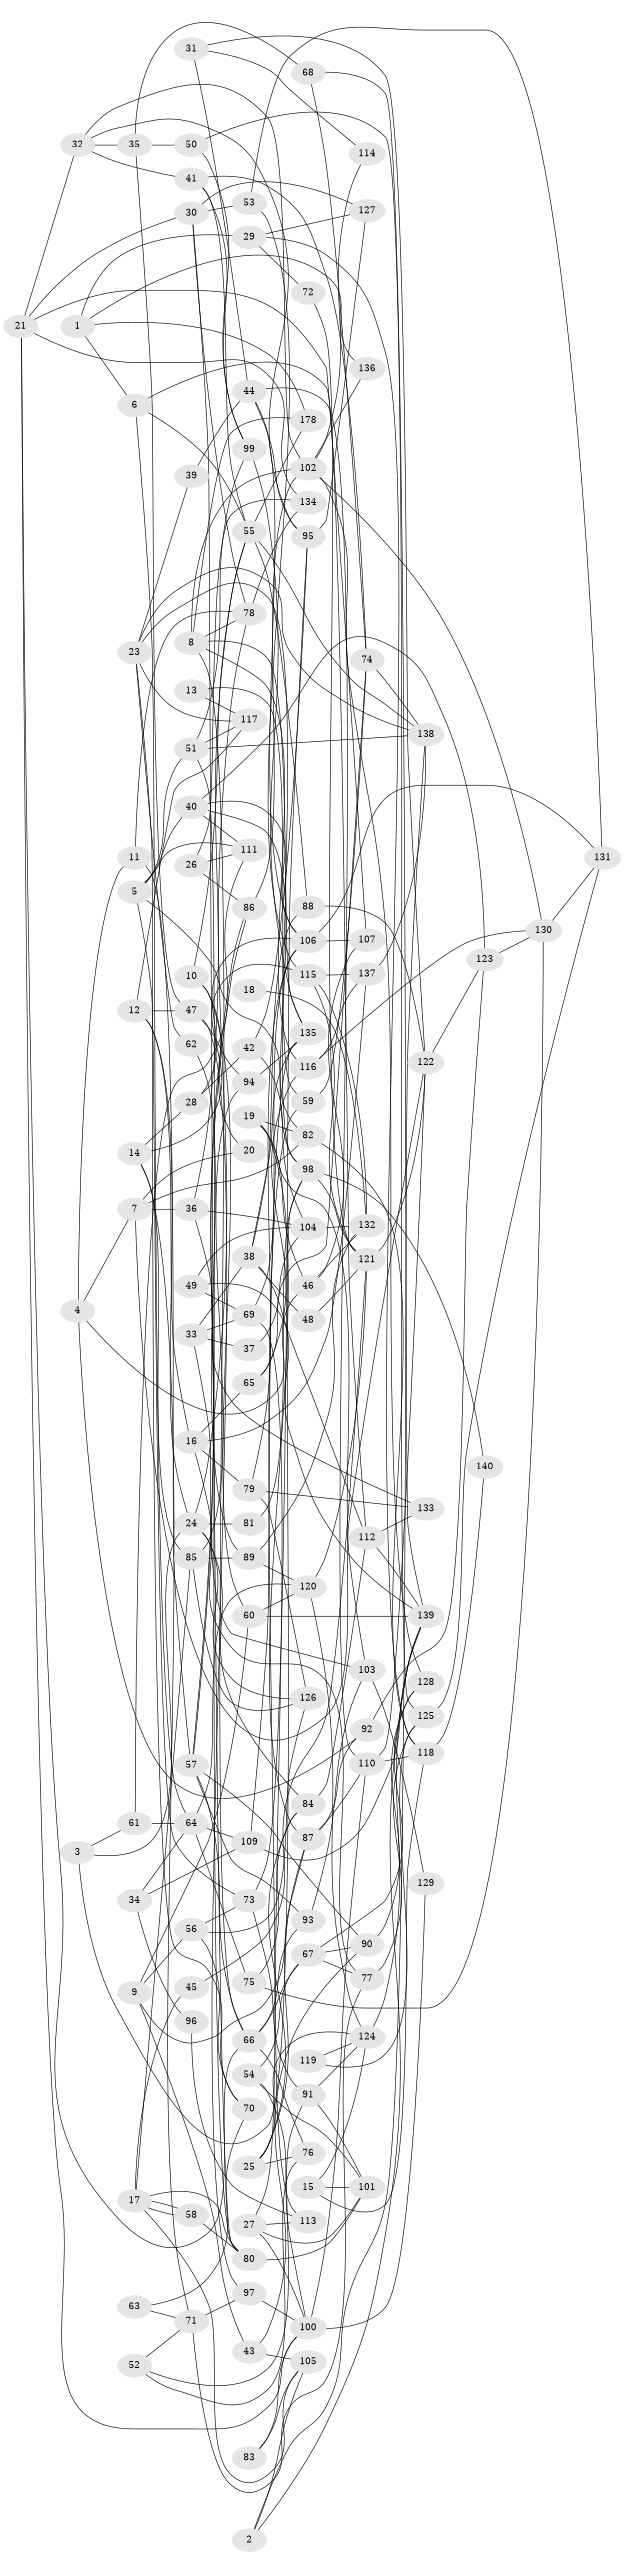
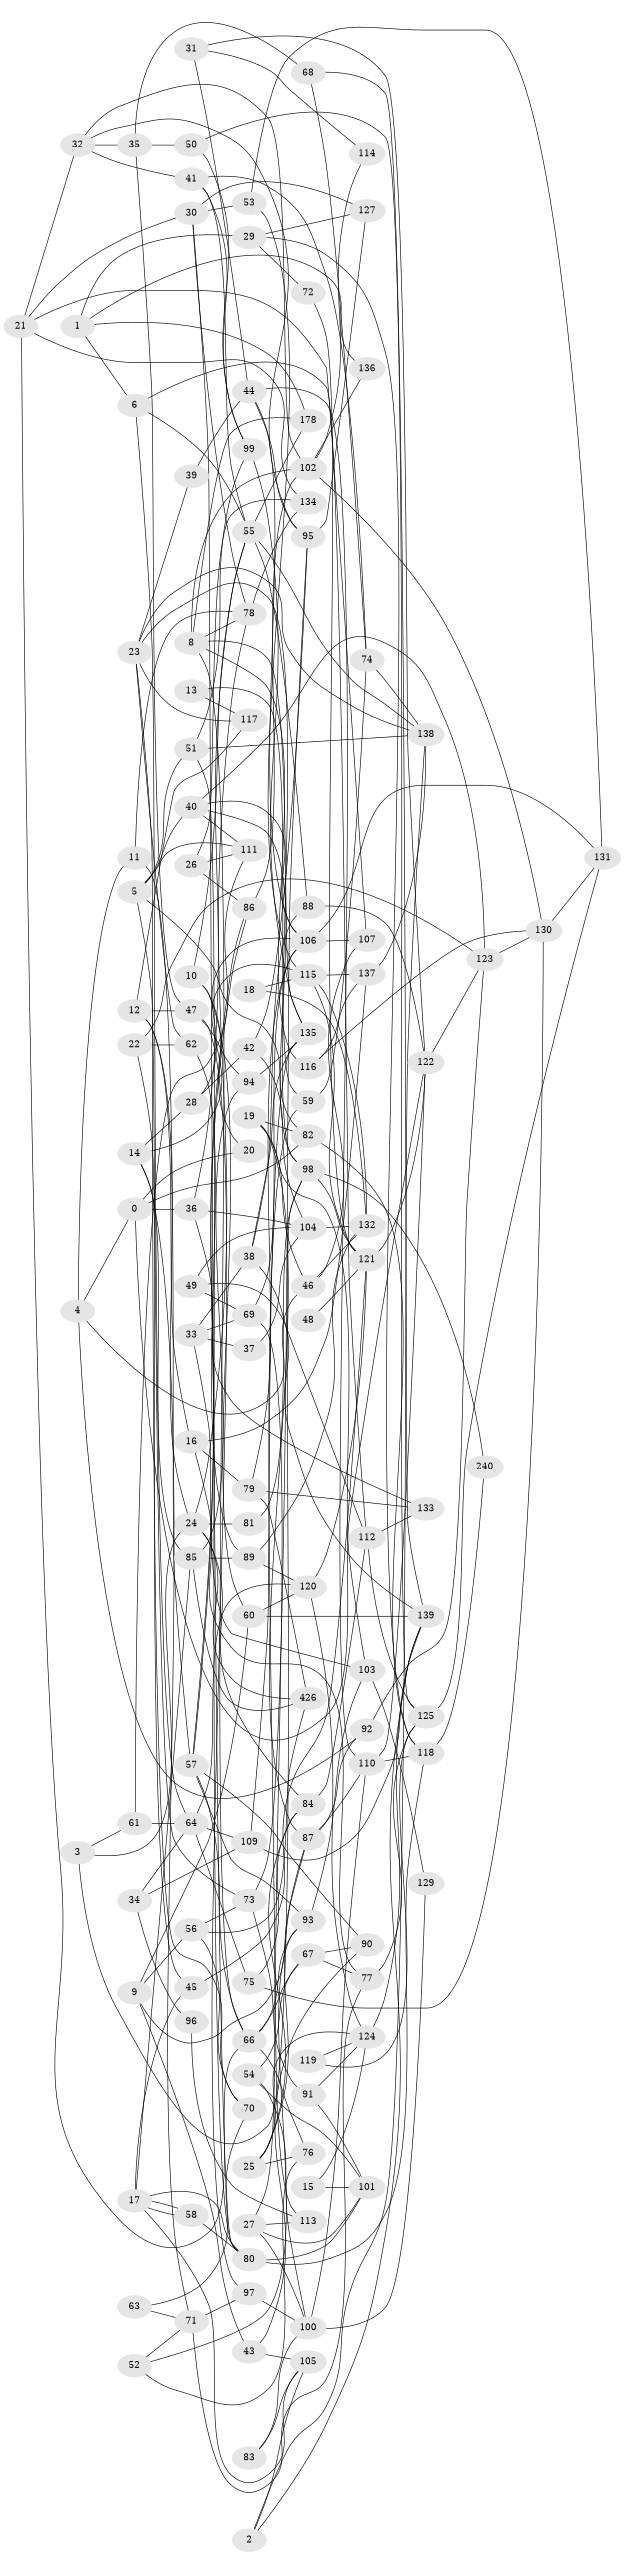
(222, 734) -> none
none -> (278, 983)
none -> (135, 1045)
(135, 1209) -> (135, 1209)
(278, 1289) -> none
(249, 1384) -> none
(485, 1467) -> (485, 1467)
(34, 1514) -> none
(409, 1591) -> (382, 1632)
(426, 1683) -> none
(308, 1698) -> (308, 1698)
(406, 2020) -> (407, 2059)
(270, 2365) -> (283, 2119)
